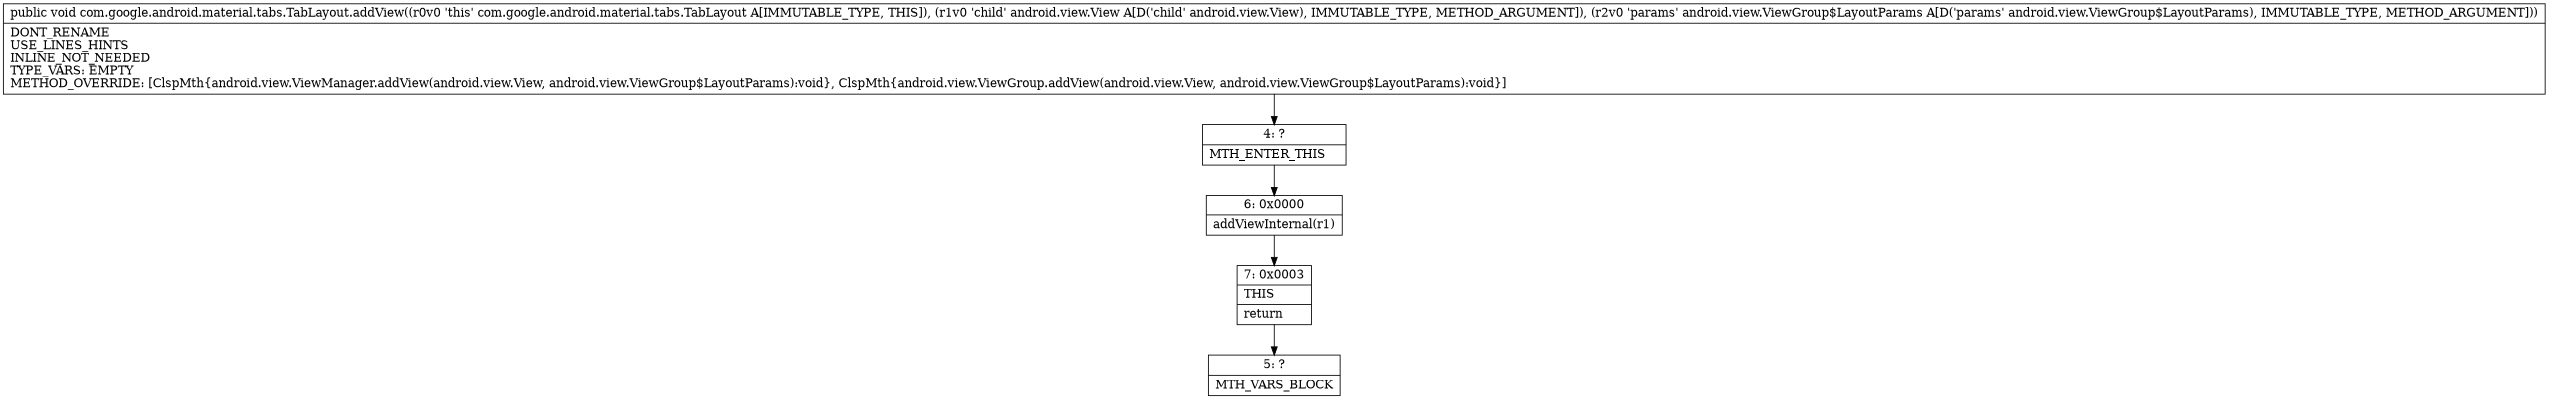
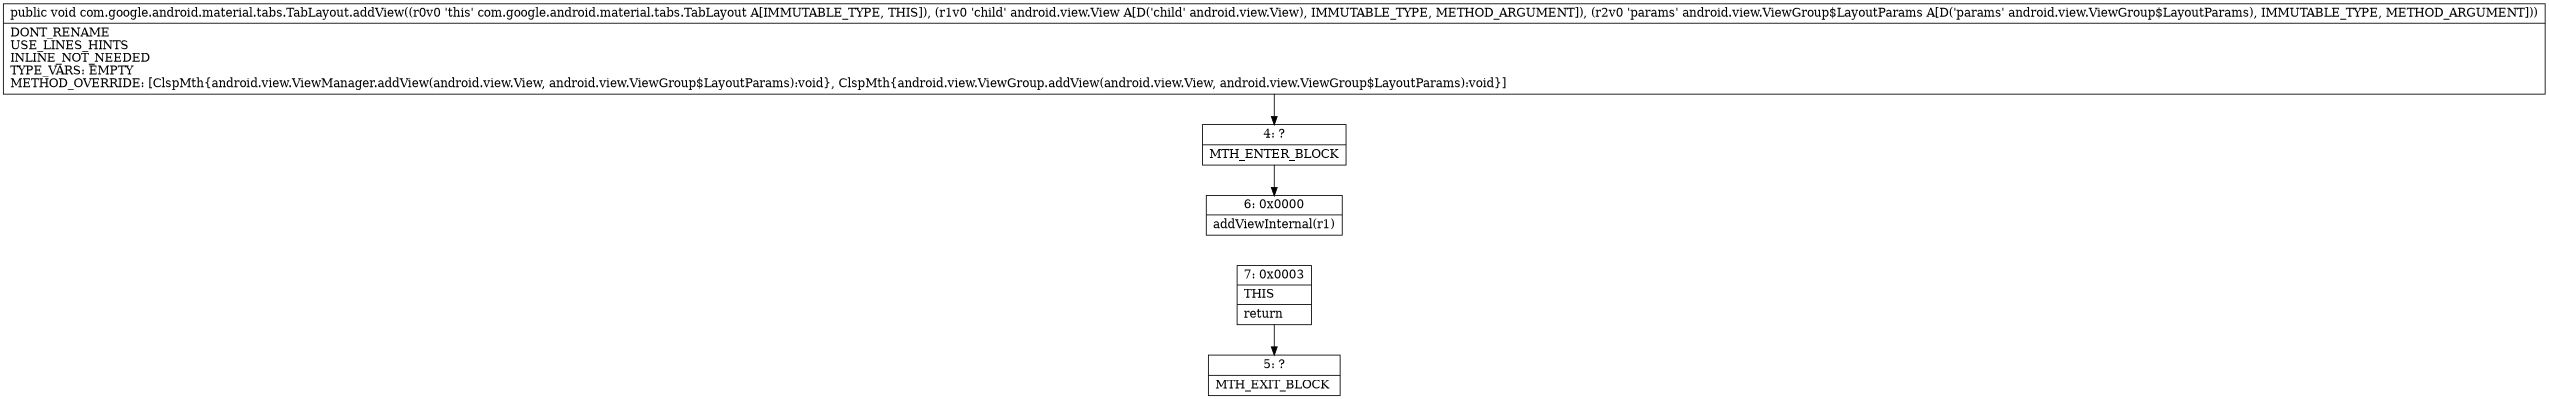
(1268, 155) -> (1274, 155)
(1274, 246) -> none
(1274, 385) -> (1273, 385)
